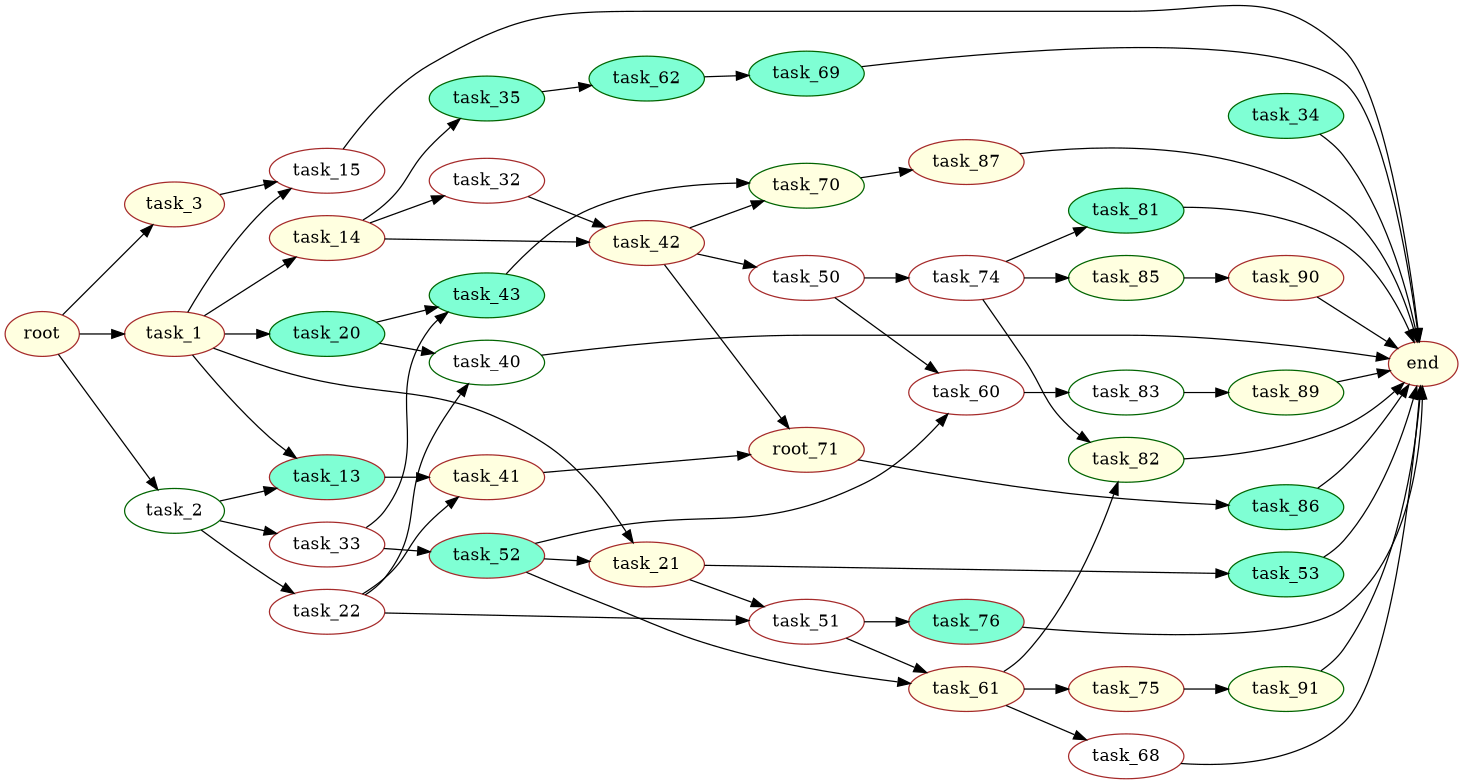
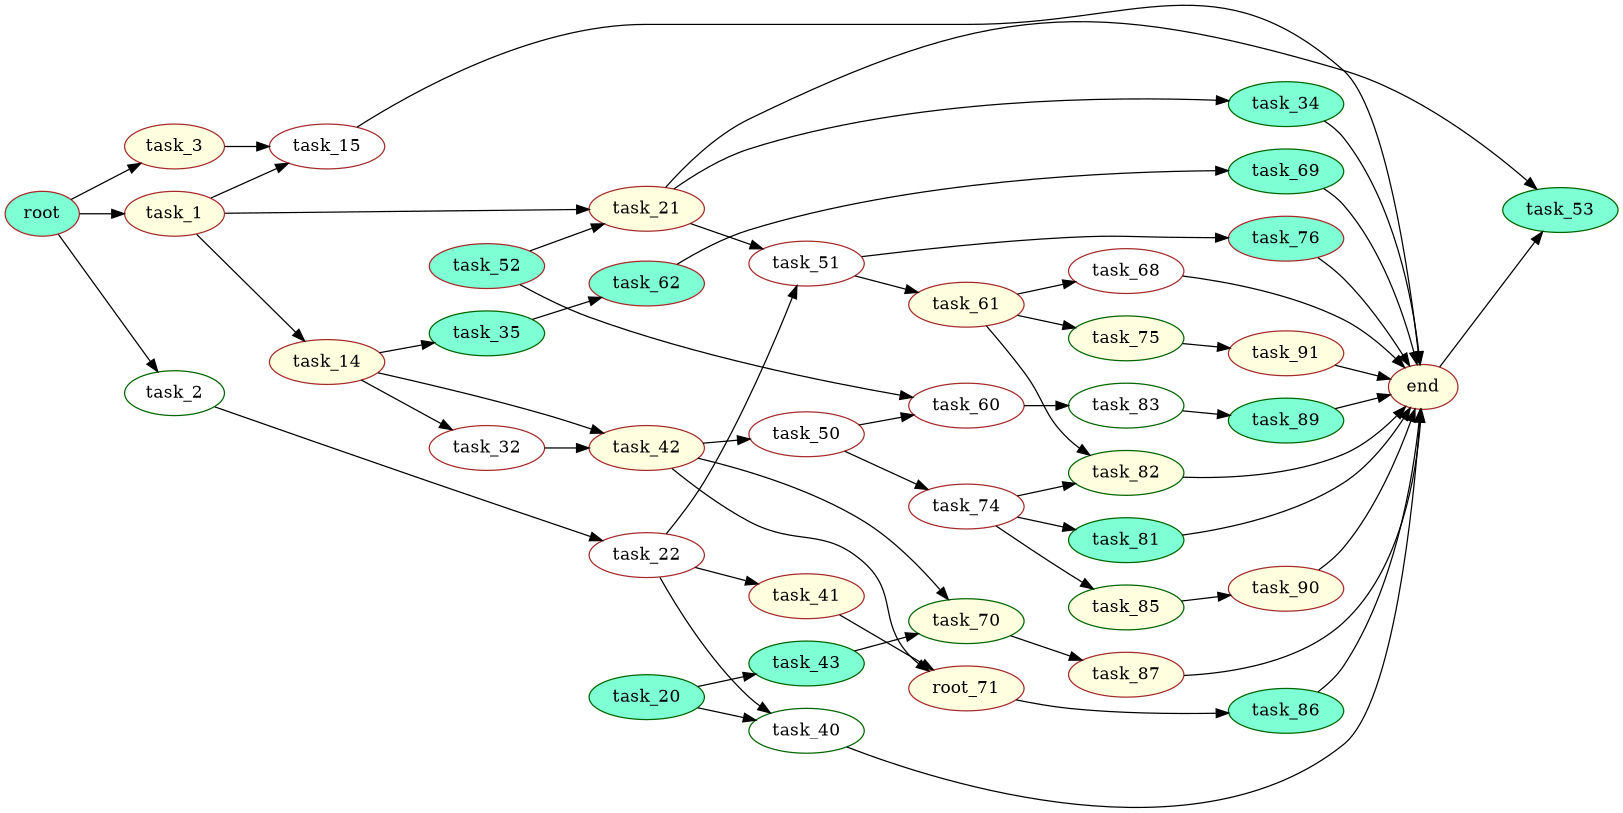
(647, 79) -> (647, 284)
none -> (938, 110)
(42, 334) -> (42, 214)
(241, 334) -> none
(1286, 393) -> (1286, 421)
(327, 477) -> none
(1380, 485) -> (1487, 304)
(327, 545) -> none
(707, 644) -> none
(1126, 689) -> (1126, 338)
(1286, 689) -> (1286, 353)
